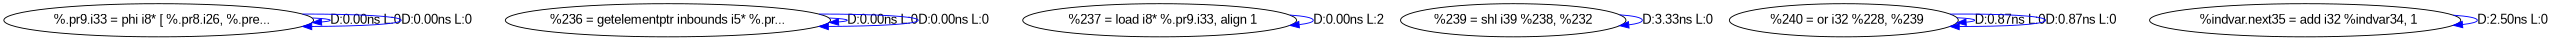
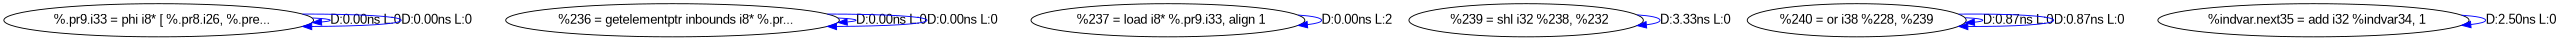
(668, 20) -> (673, 20)
(1513, 20) -> (1526, 20)
(1844, 20) -> (1857, 20)
